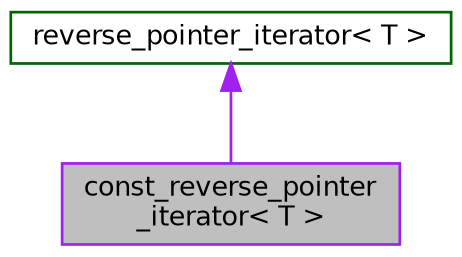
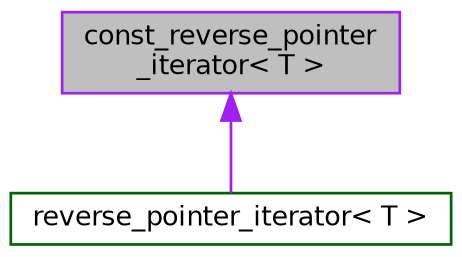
(231, 127) -> (231, 157)
